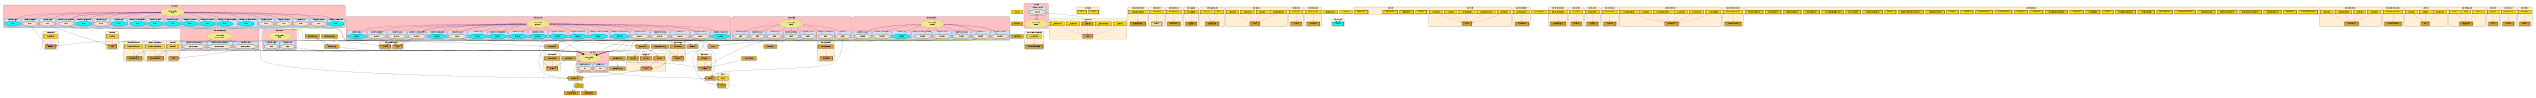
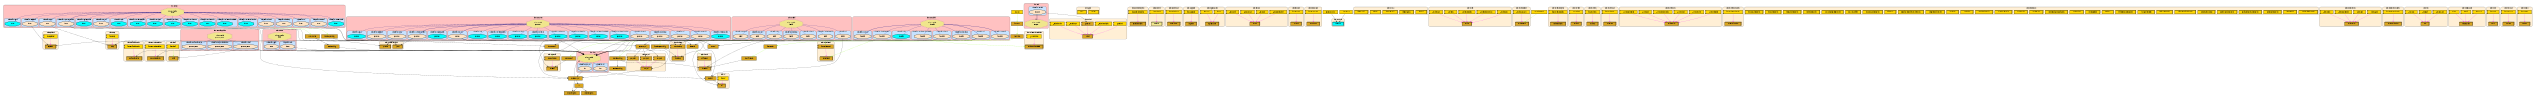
(1391, 8) -> (1391, 8)
none -> (1375, 12)
(312, 36) -> (312, 36)
